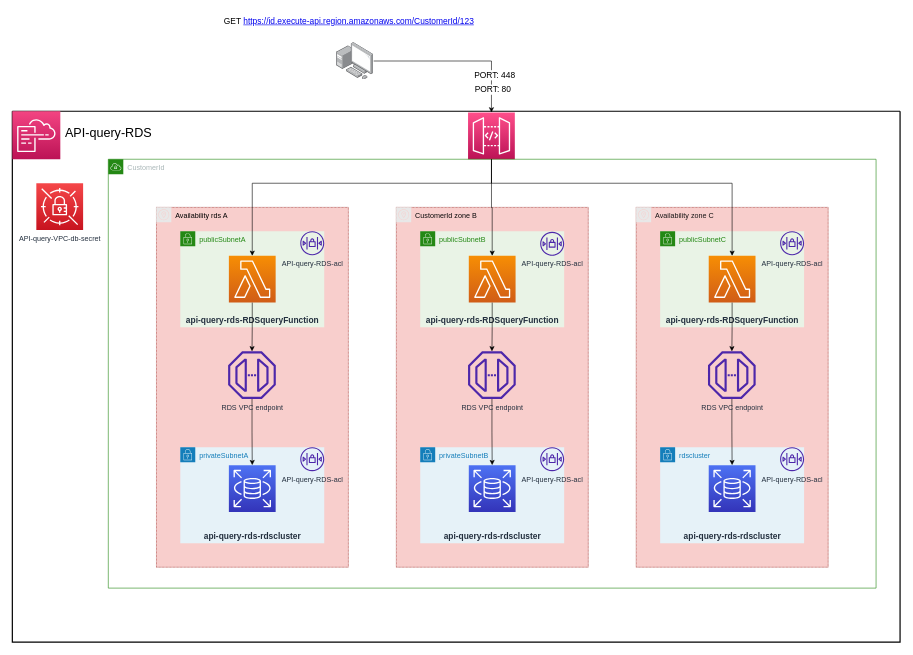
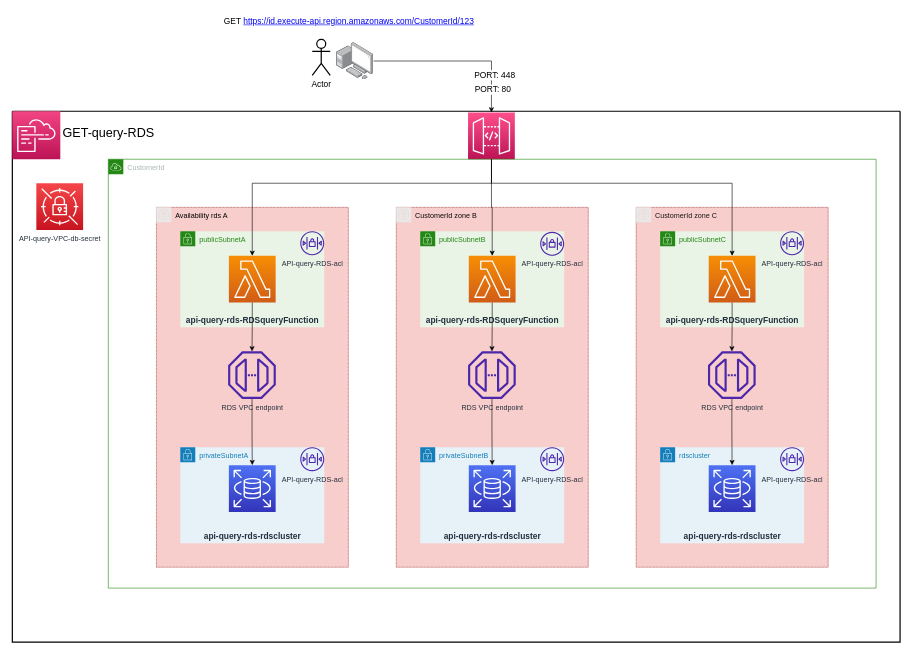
none -> (321, 57)
(109, 132) -> (109, 132)
(687, 216) -> (688, 216)
